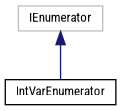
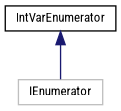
(61, 62) -> (61, 62)
